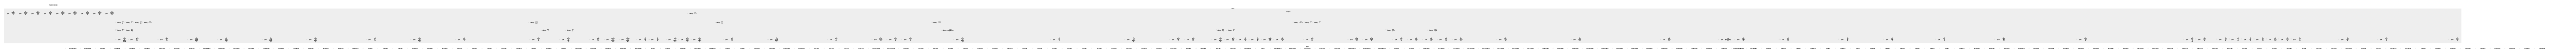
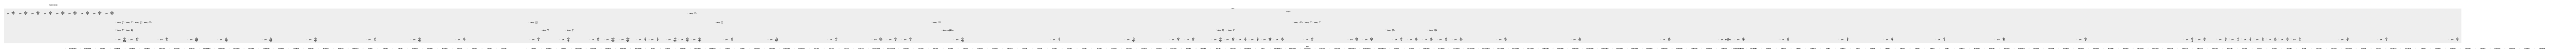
(519, 48) -> none
